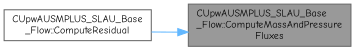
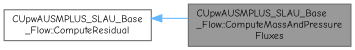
(165, 32) -> (175, 18)
